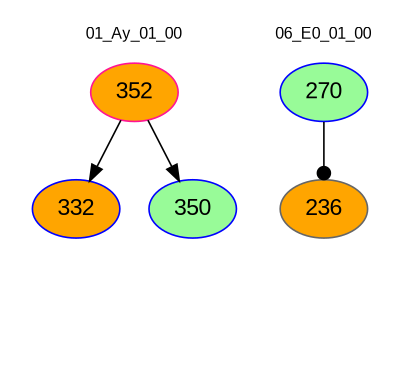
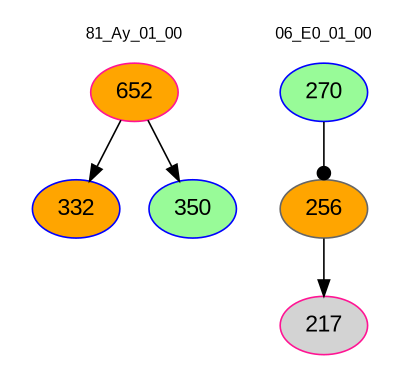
(134, 35) -> (134, 35)
(134, 92) -> (134, 92)
(324, 209) -> (324, 209)
none -> (324, 326)
